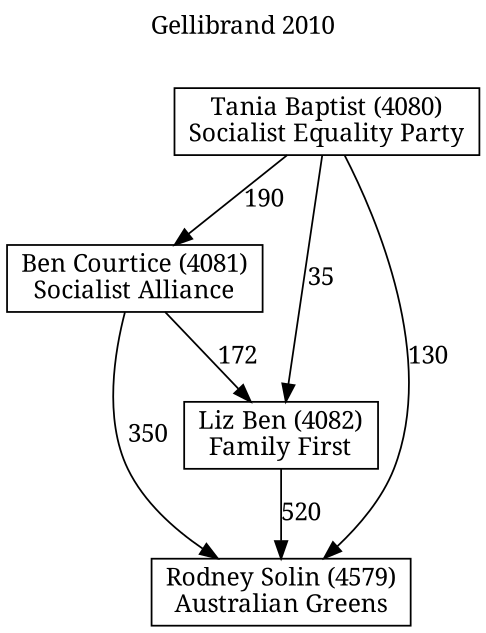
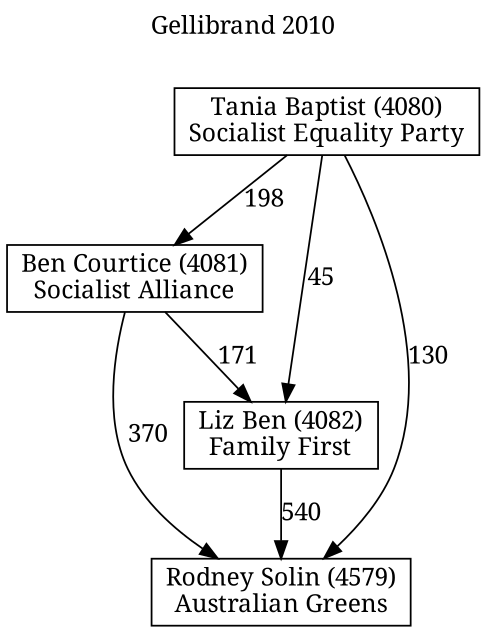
(264, 200) -> (264, 200)
(322, 278) -> (322, 278)
(238, 357) -> (238, 357)
(148, 435) -> (148, 435)
(301, 514) -> (301, 514)
